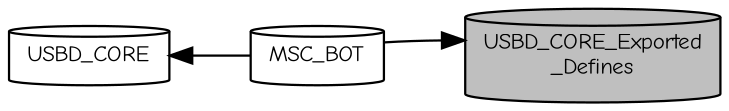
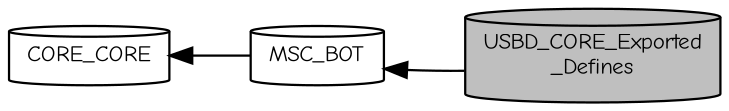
(413, 41) -> (436, 71)
(89, 56) -> (89, 56)
